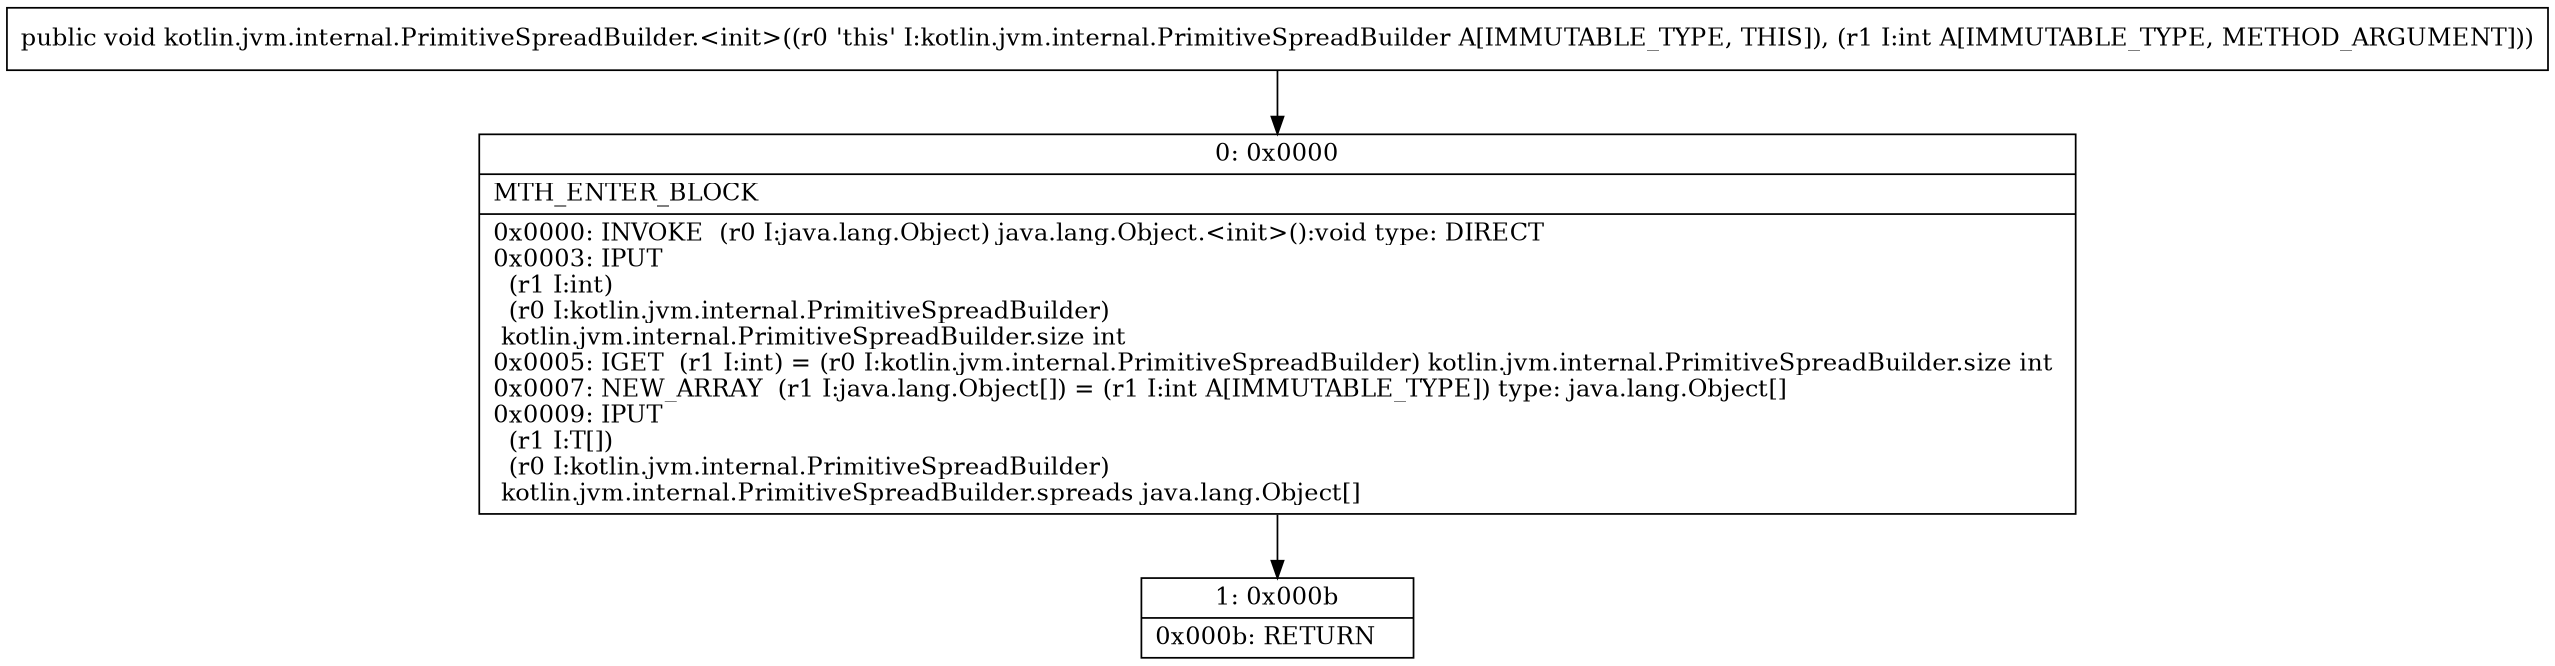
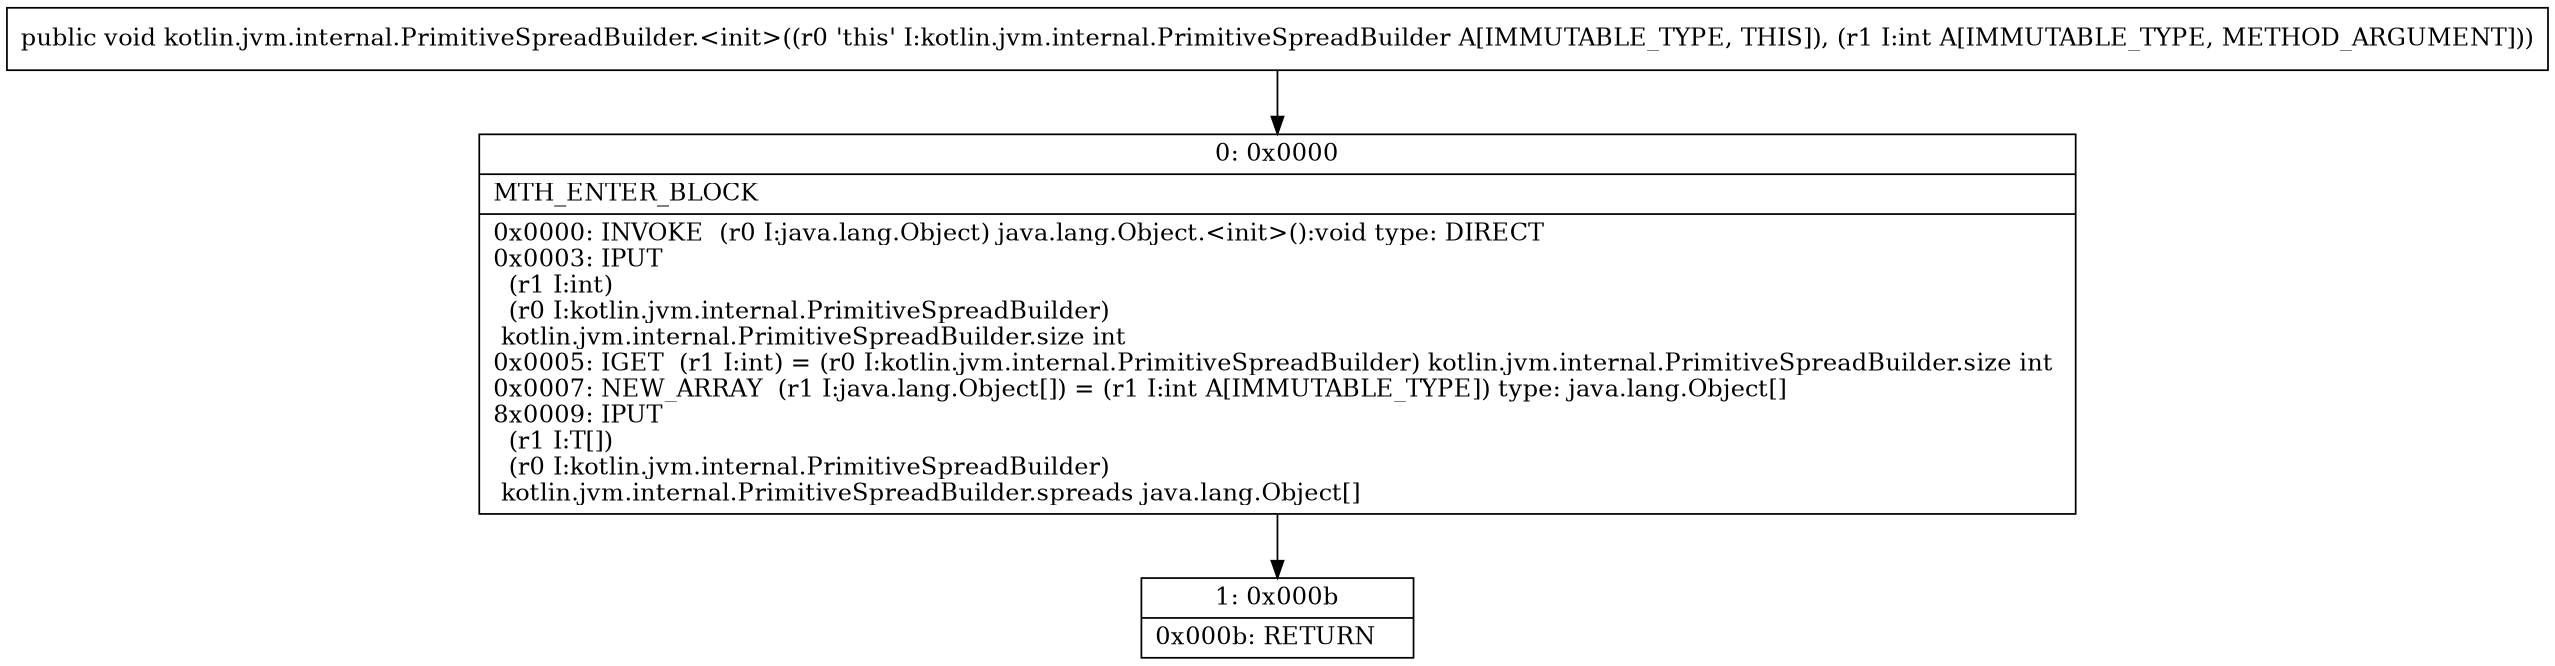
(586, 415) -> (586, 415)
